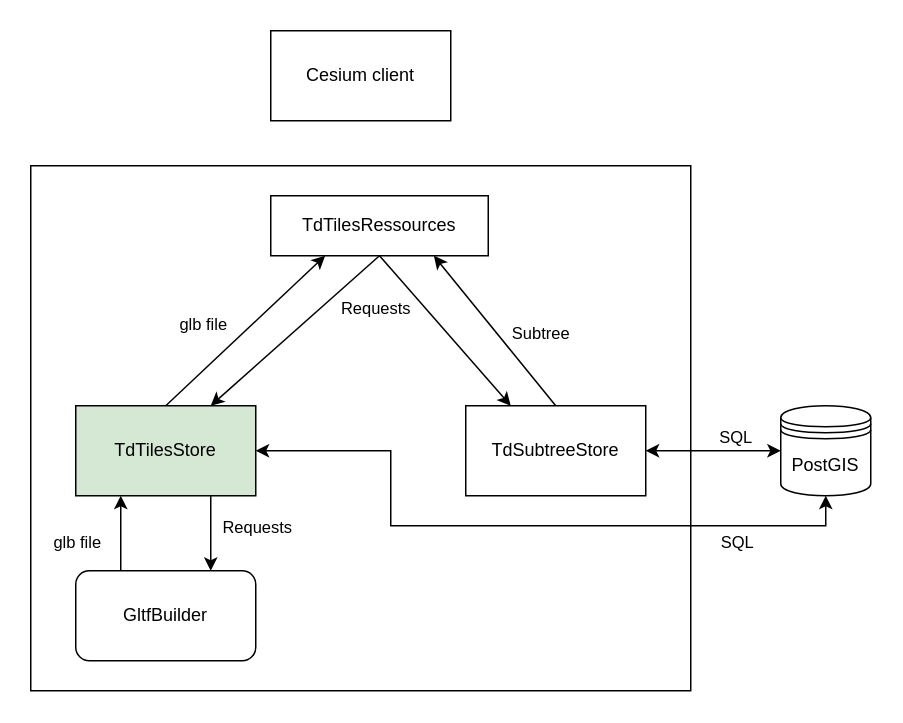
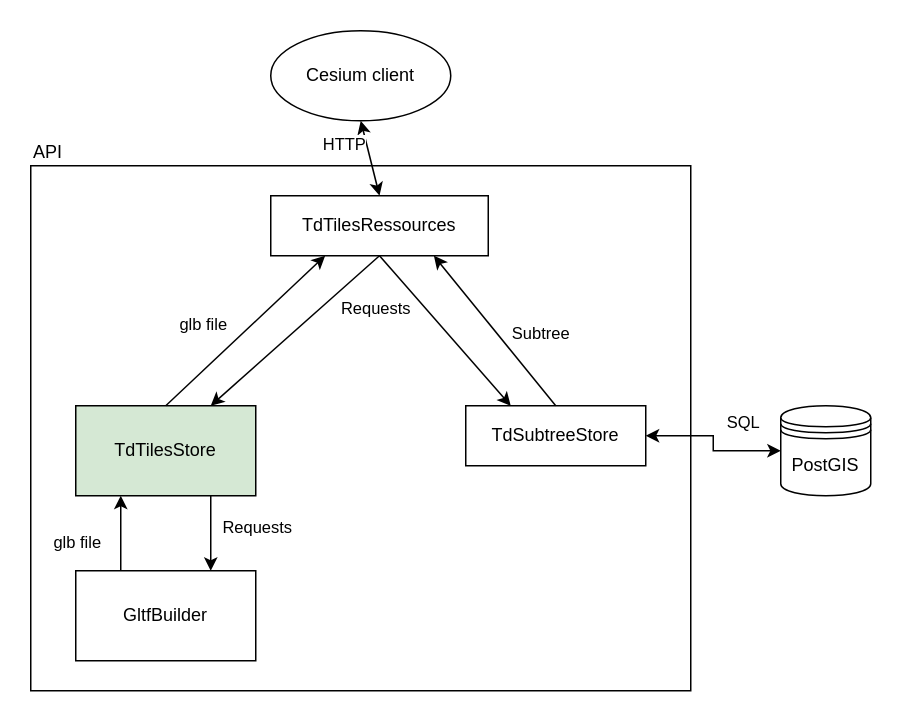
(361, 76) -> (361, 76)
none -> (76, 143)
none -> (370, 158)
(556, 451) -> (556, 436)
(518, 526) -> none
(166, 616) -> (166, 616)
